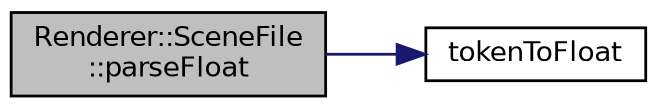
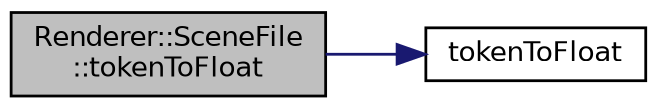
(168, 54) -> (168, 54)
